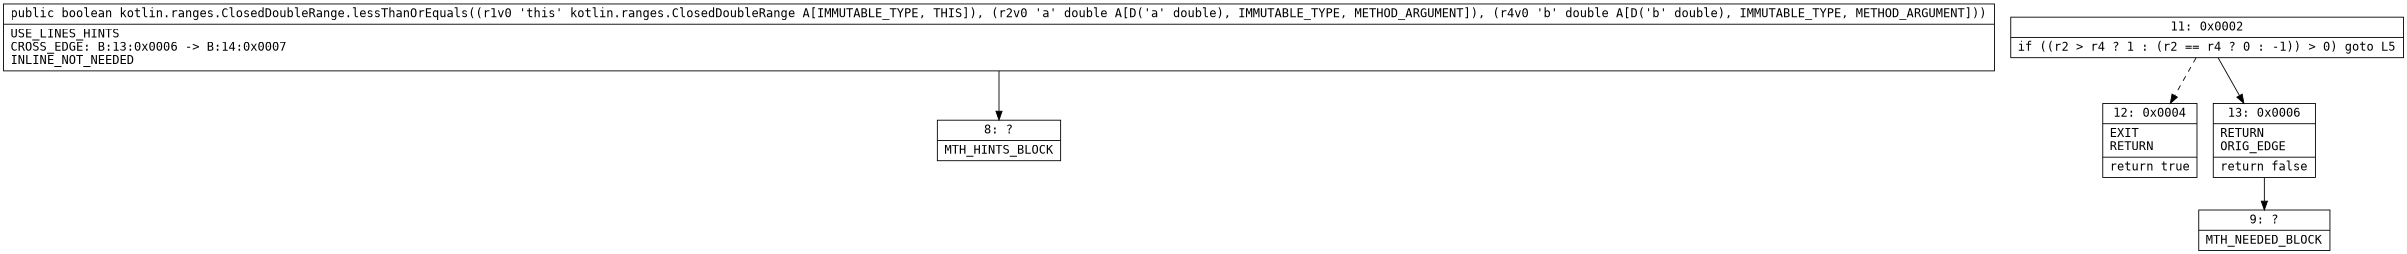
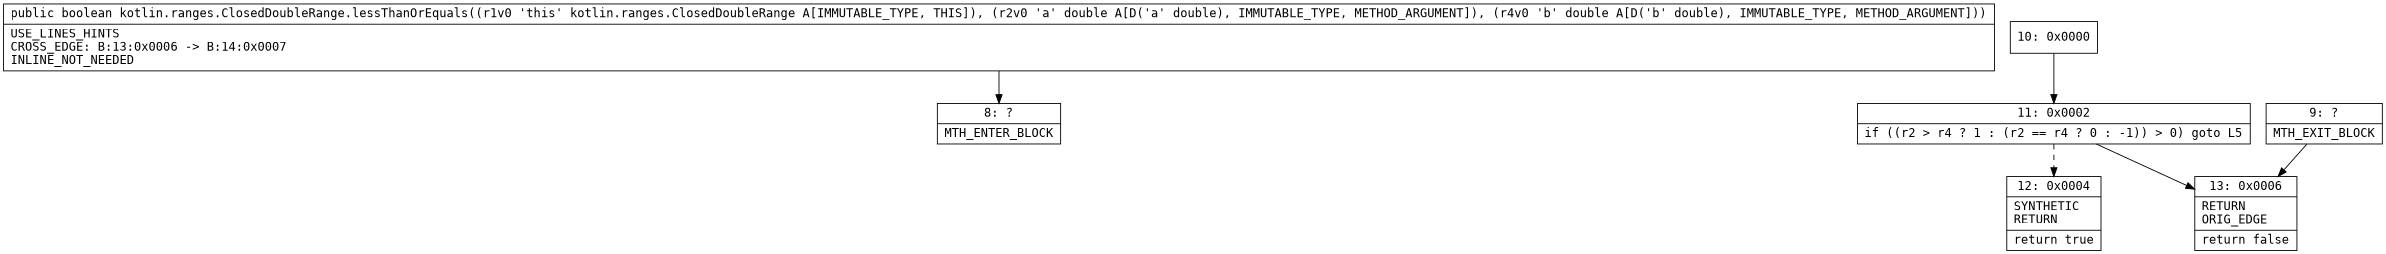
none -> (2054, 37)
(2125, 133) -> (2047, 206)
(999, 150) -> (999, 133)
(2264, 189) -> (2295, 157)
(2264, 240) -> (2324, 133)
